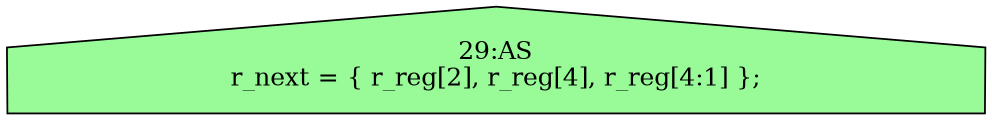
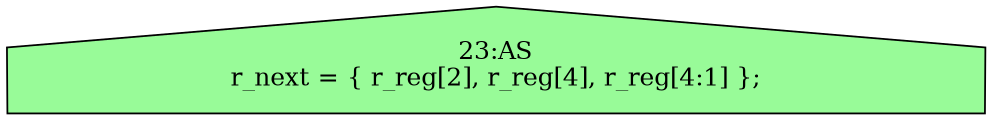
(496, 66) -> (496, 66)
